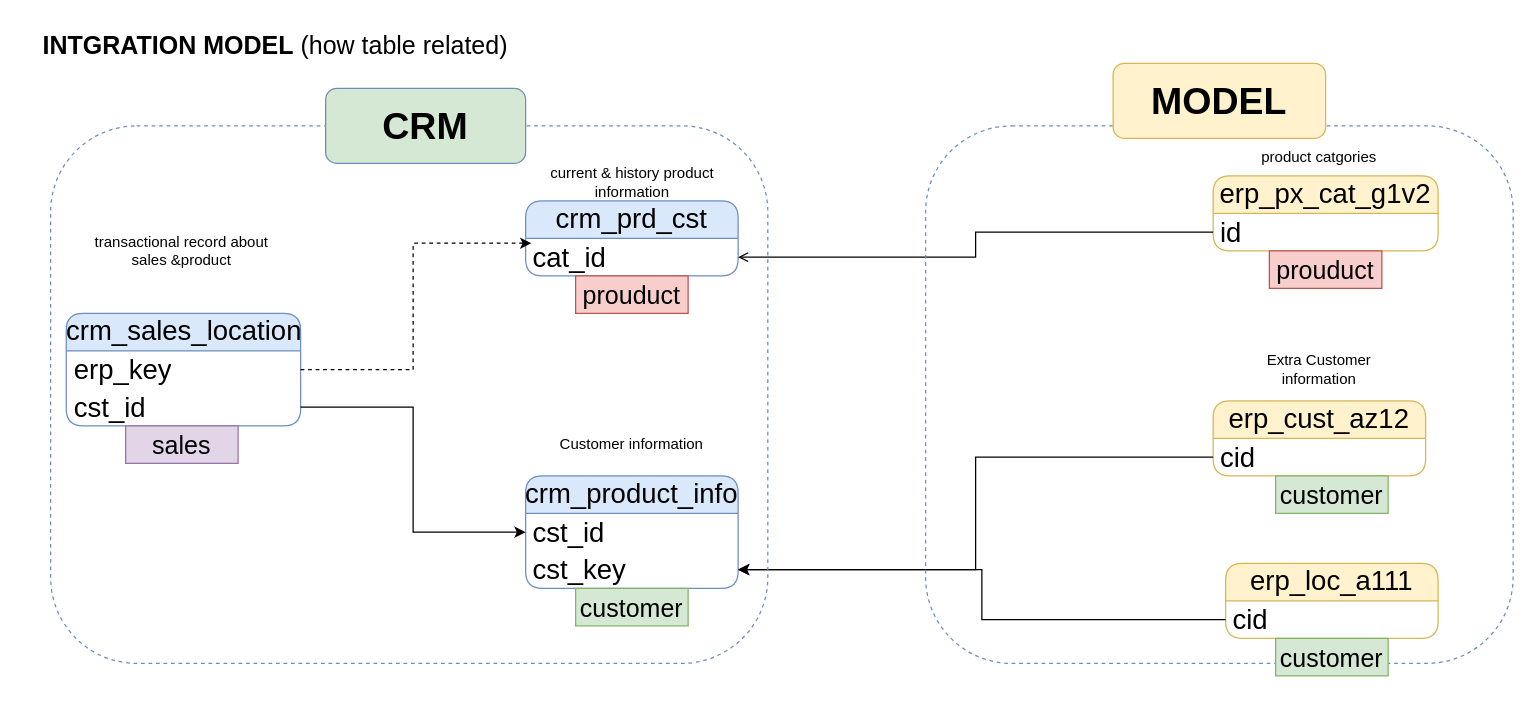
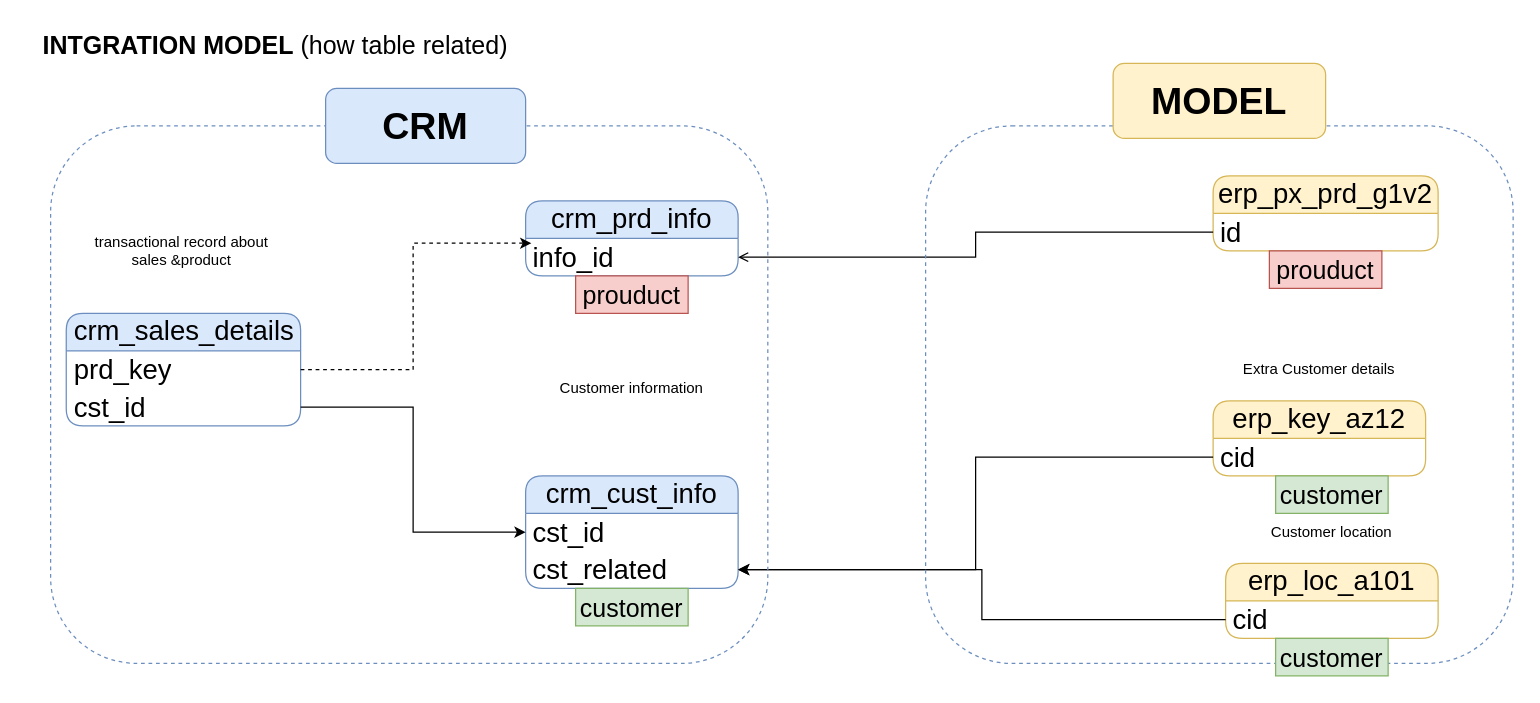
(426, 126) -> (426, 126)
(1319, 157) -> none
(632, 182) -> none
(1326, 194) -> (1326, 194)
(632, 219) -> (632, 219)
(576, 257) -> (580, 257)
(184, 332) -> (184, 332)
(128, 369) -> (128, 369)
(1319, 369) -> (1319, 369)
(1319, 419) -> (1319, 419)
(182, 444) -> none
(632, 444) -> (632, 388)
(632, 494) -> (632, 494)
none -> (1332, 532)
(587, 569) -> (614, 569)
(1332, 582) -> (1332, 582)
